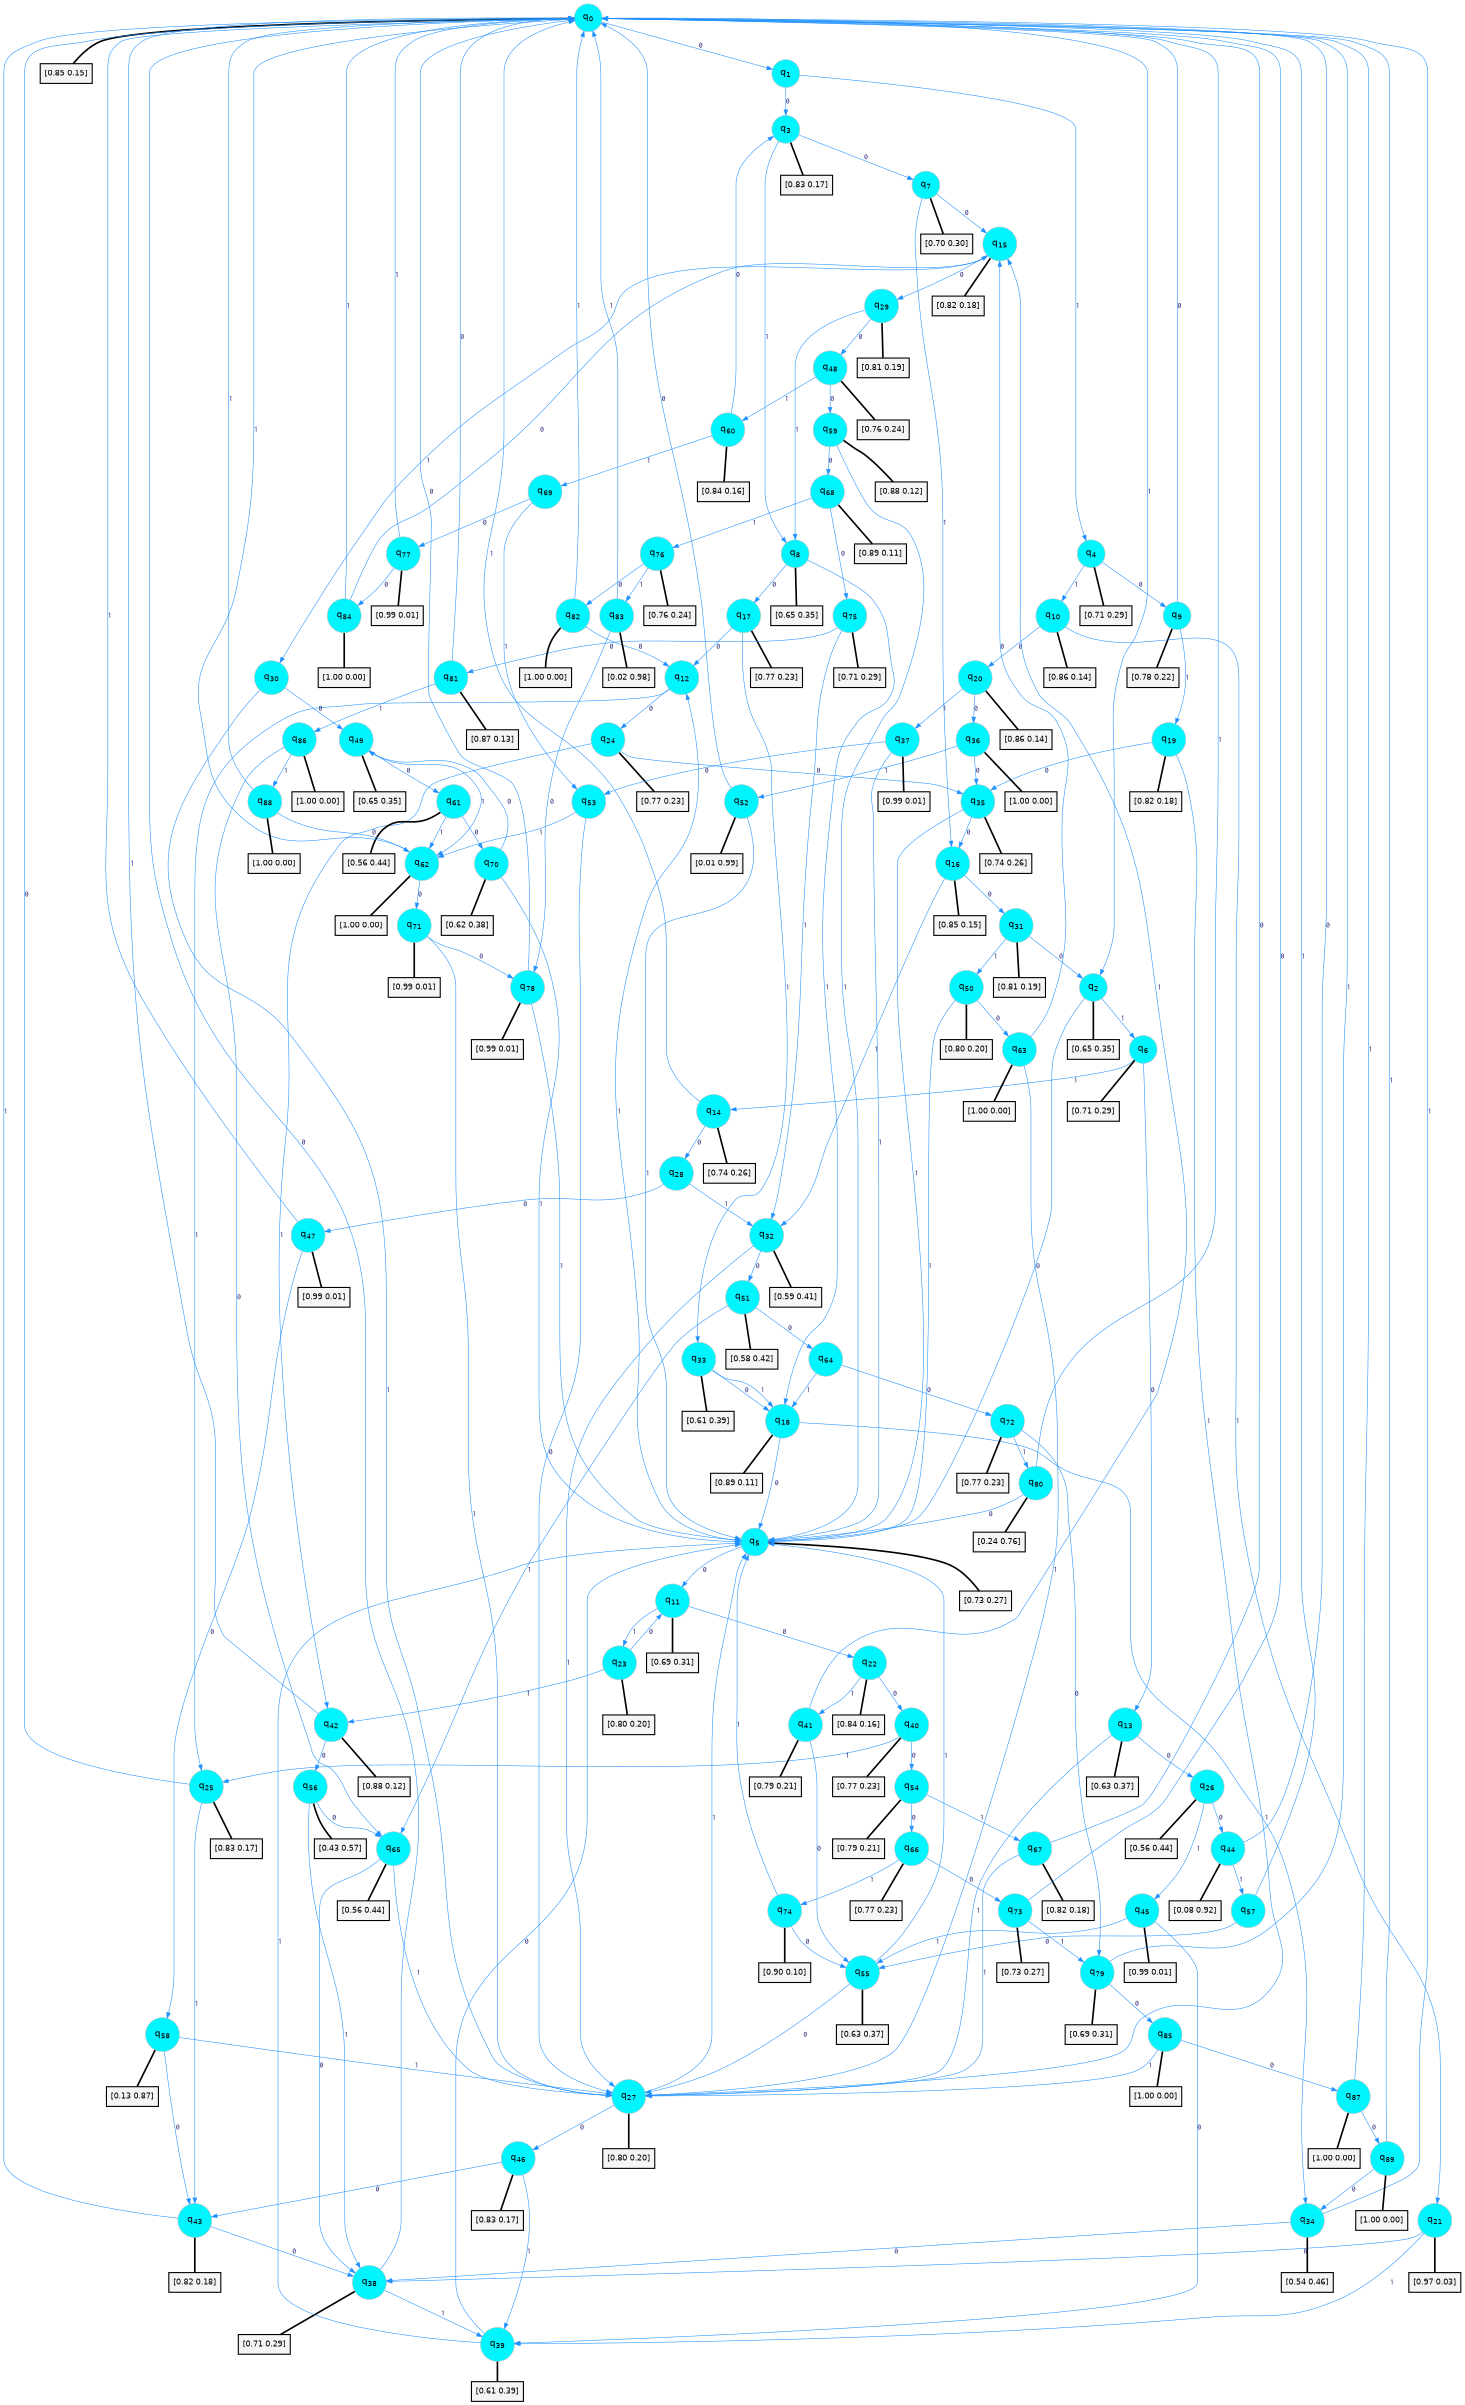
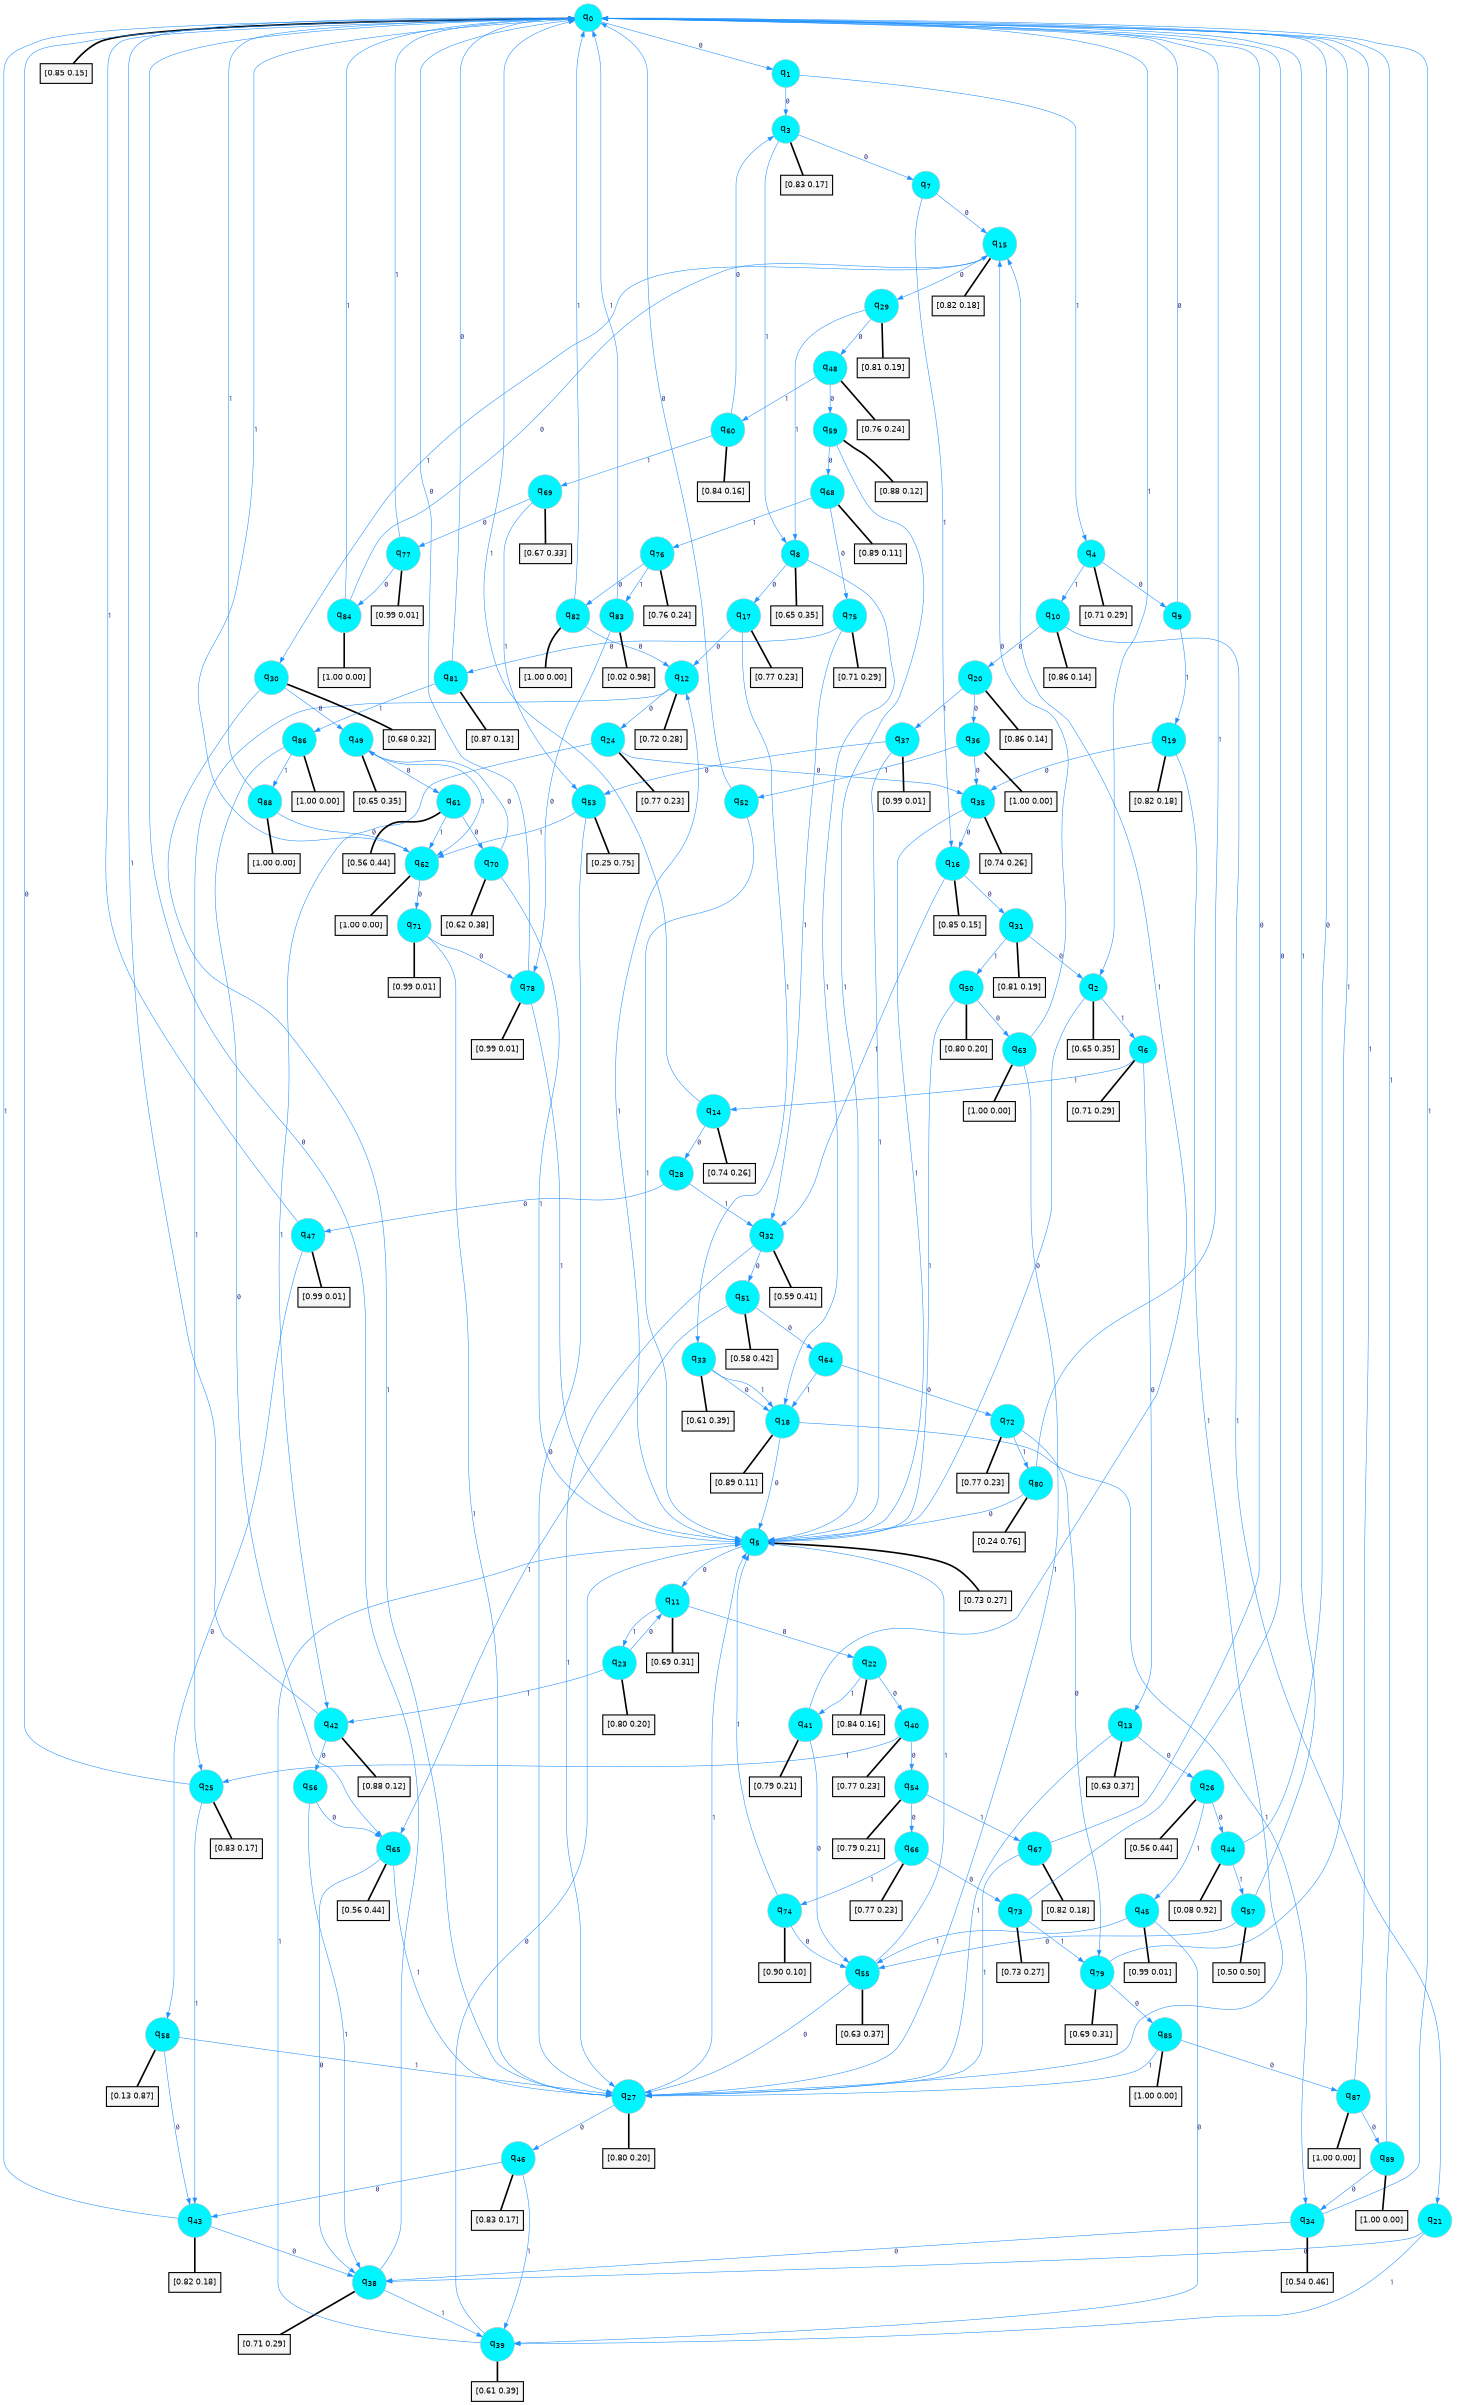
(947, 244) -> none
none -> (546, 554)
(1153, 678) -> none
none -> (409, 740)
none -> (661, 740)
none -> (613, 864)
(717, 864) -> none
(340, 1849) -> none
none -> (1239, 1973)
(1435, 2282) -> none
